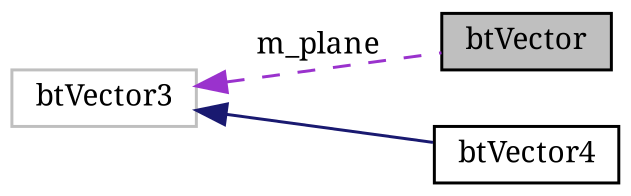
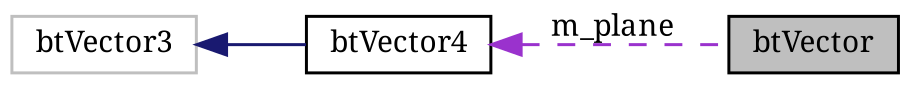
(334, 67) -> (625, 45)
